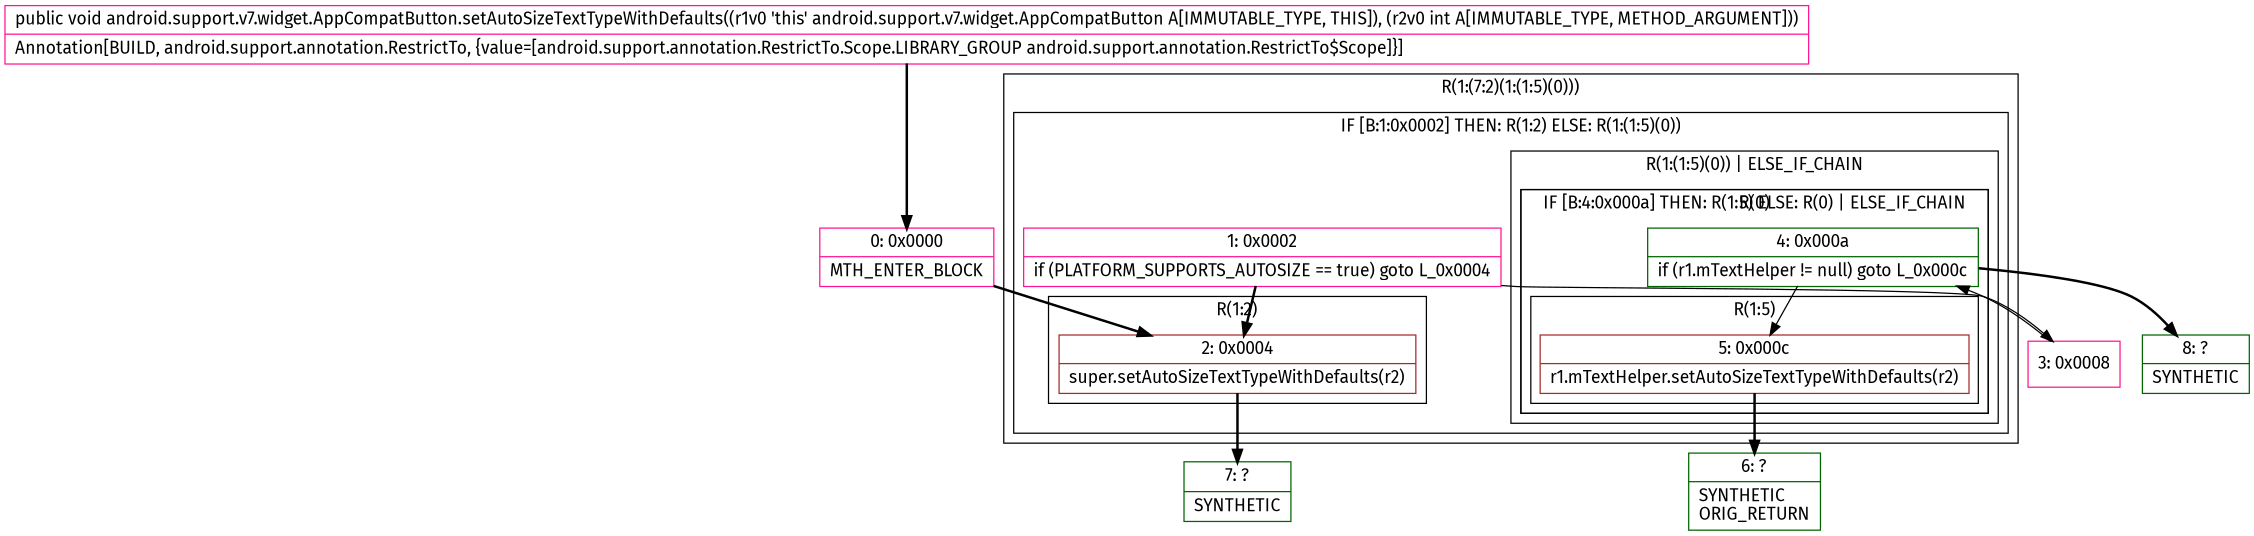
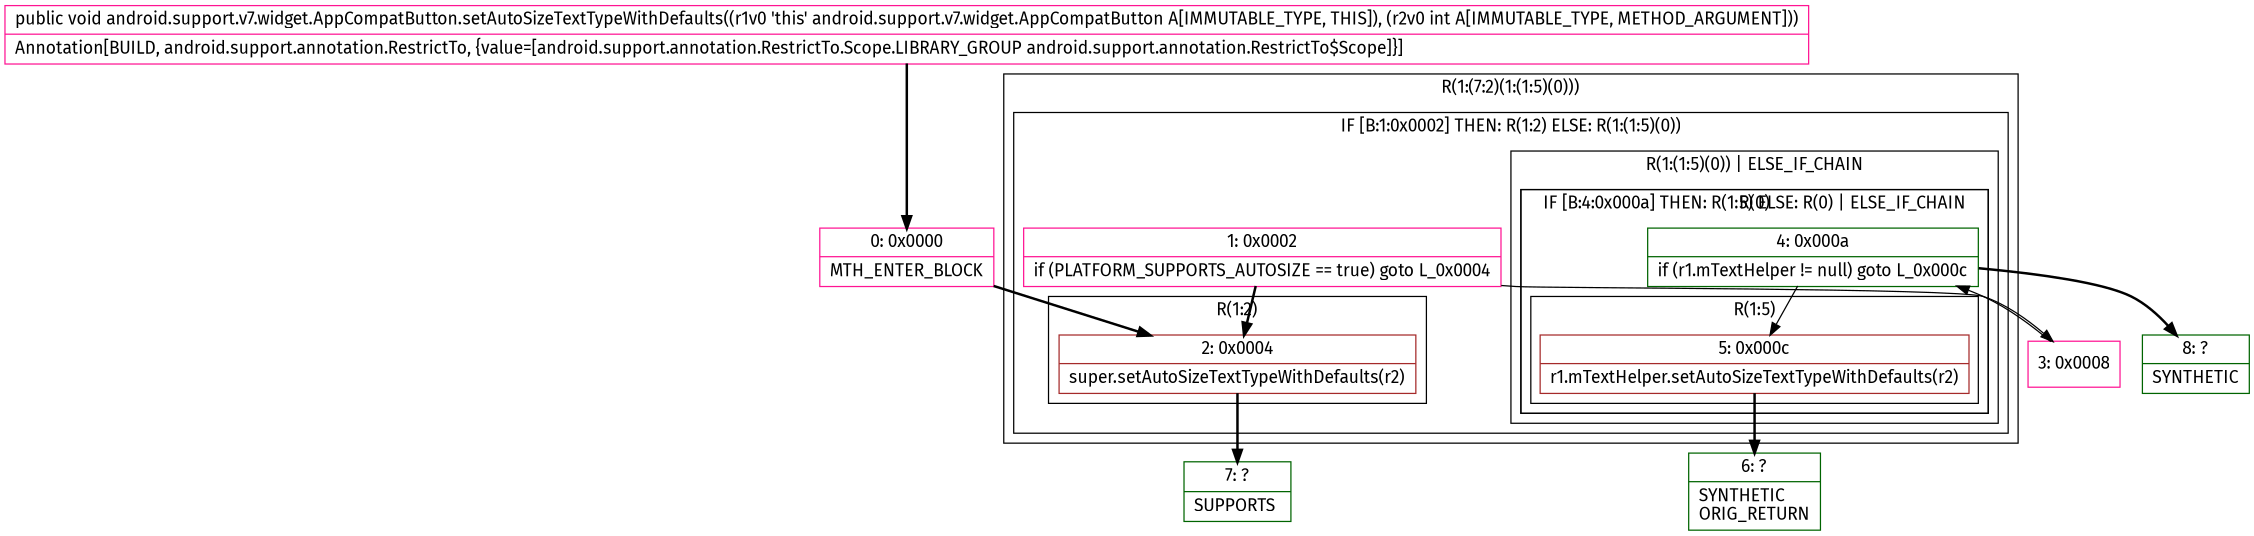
(1237, 506) -> (1235, 506)
